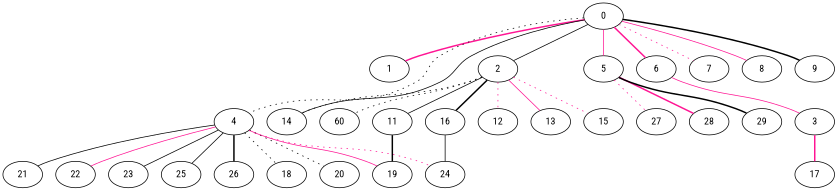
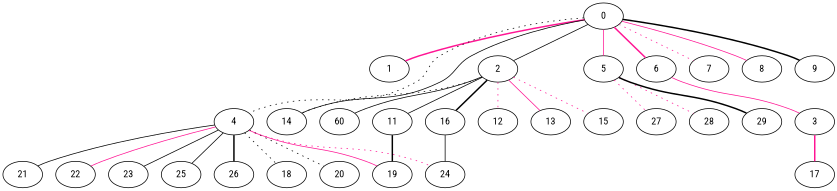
(656, 95) -> (656, 95)
(386, 102) -> (386, 102)
